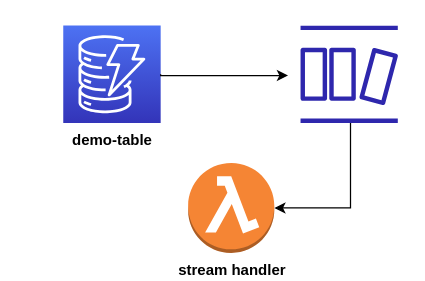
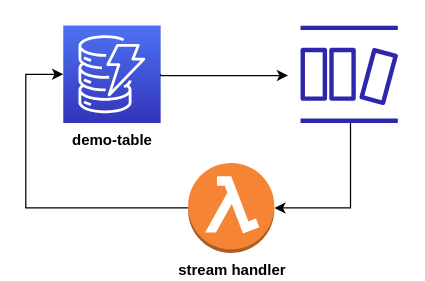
none -> (26, 208)
